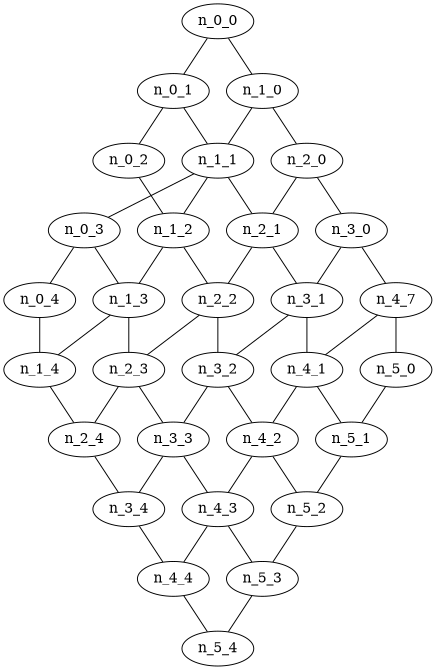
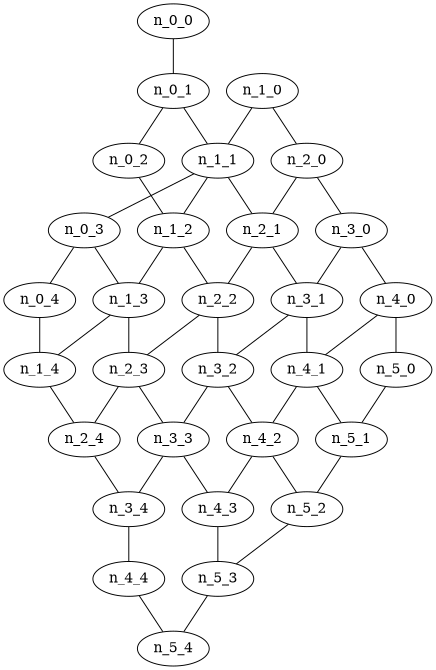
(240, 56) -> none
(396, 300) -> (396, 300)
(196, 544) -> none
